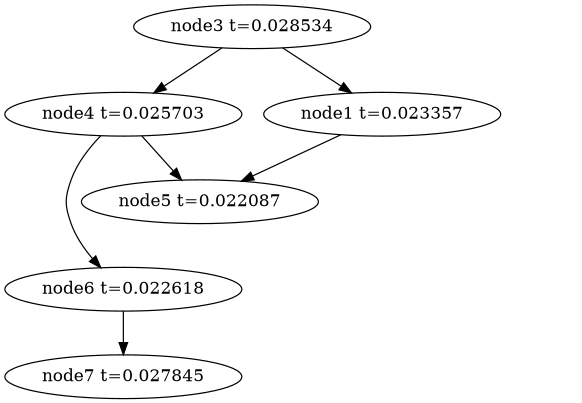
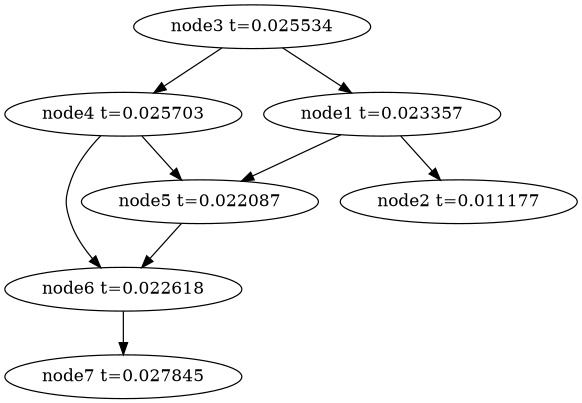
(252, 27) -> (252, 27)
none -> (459, 202)
none -> (166, 241)
